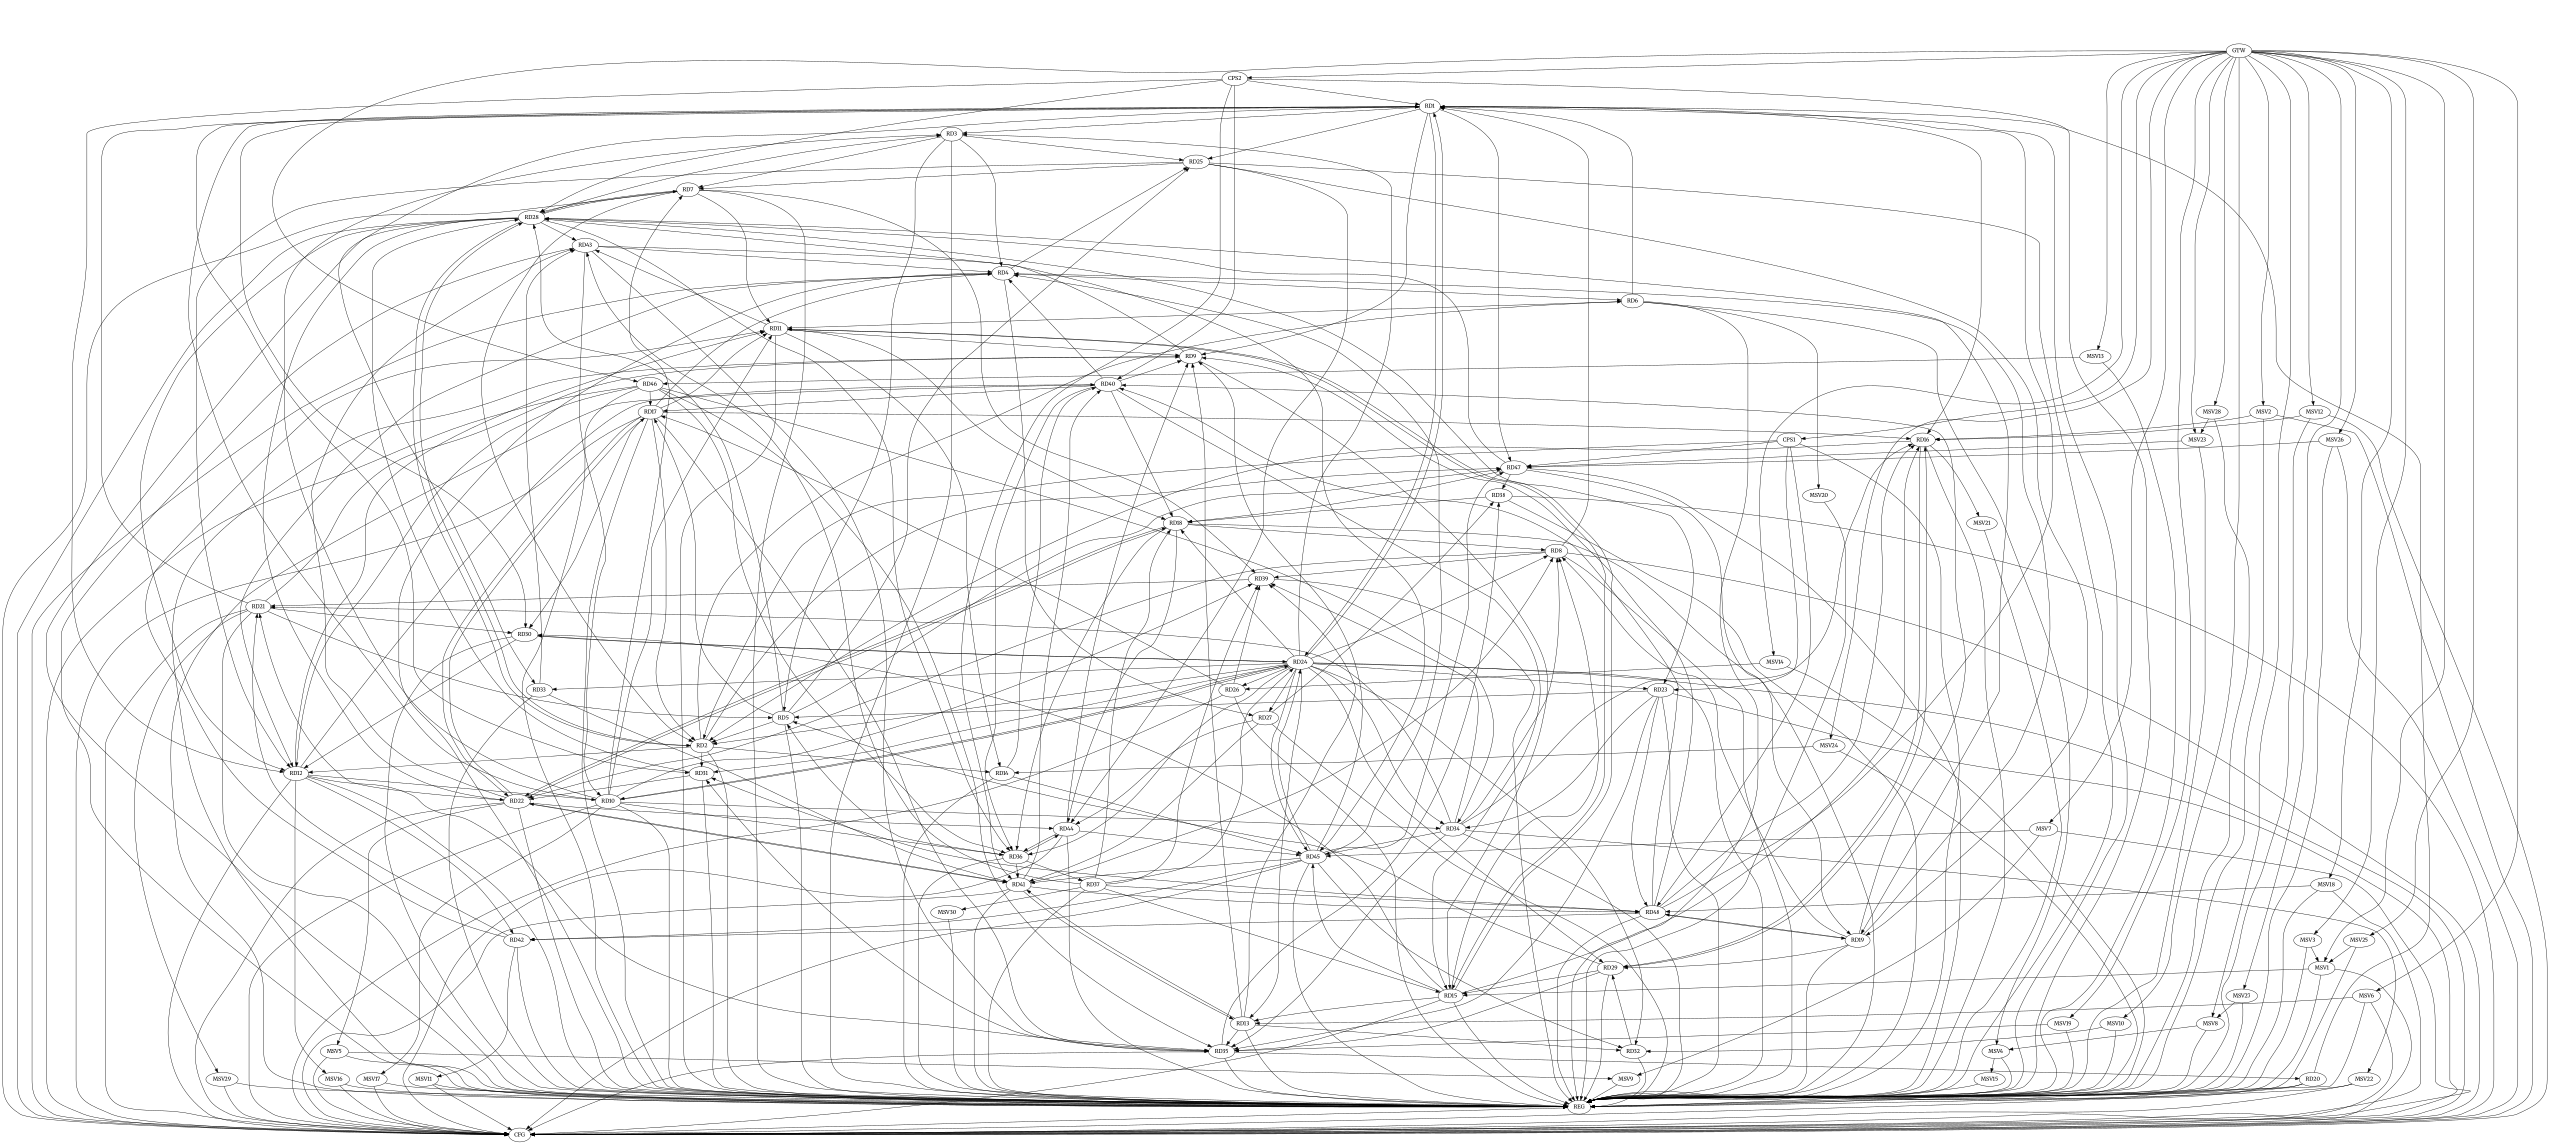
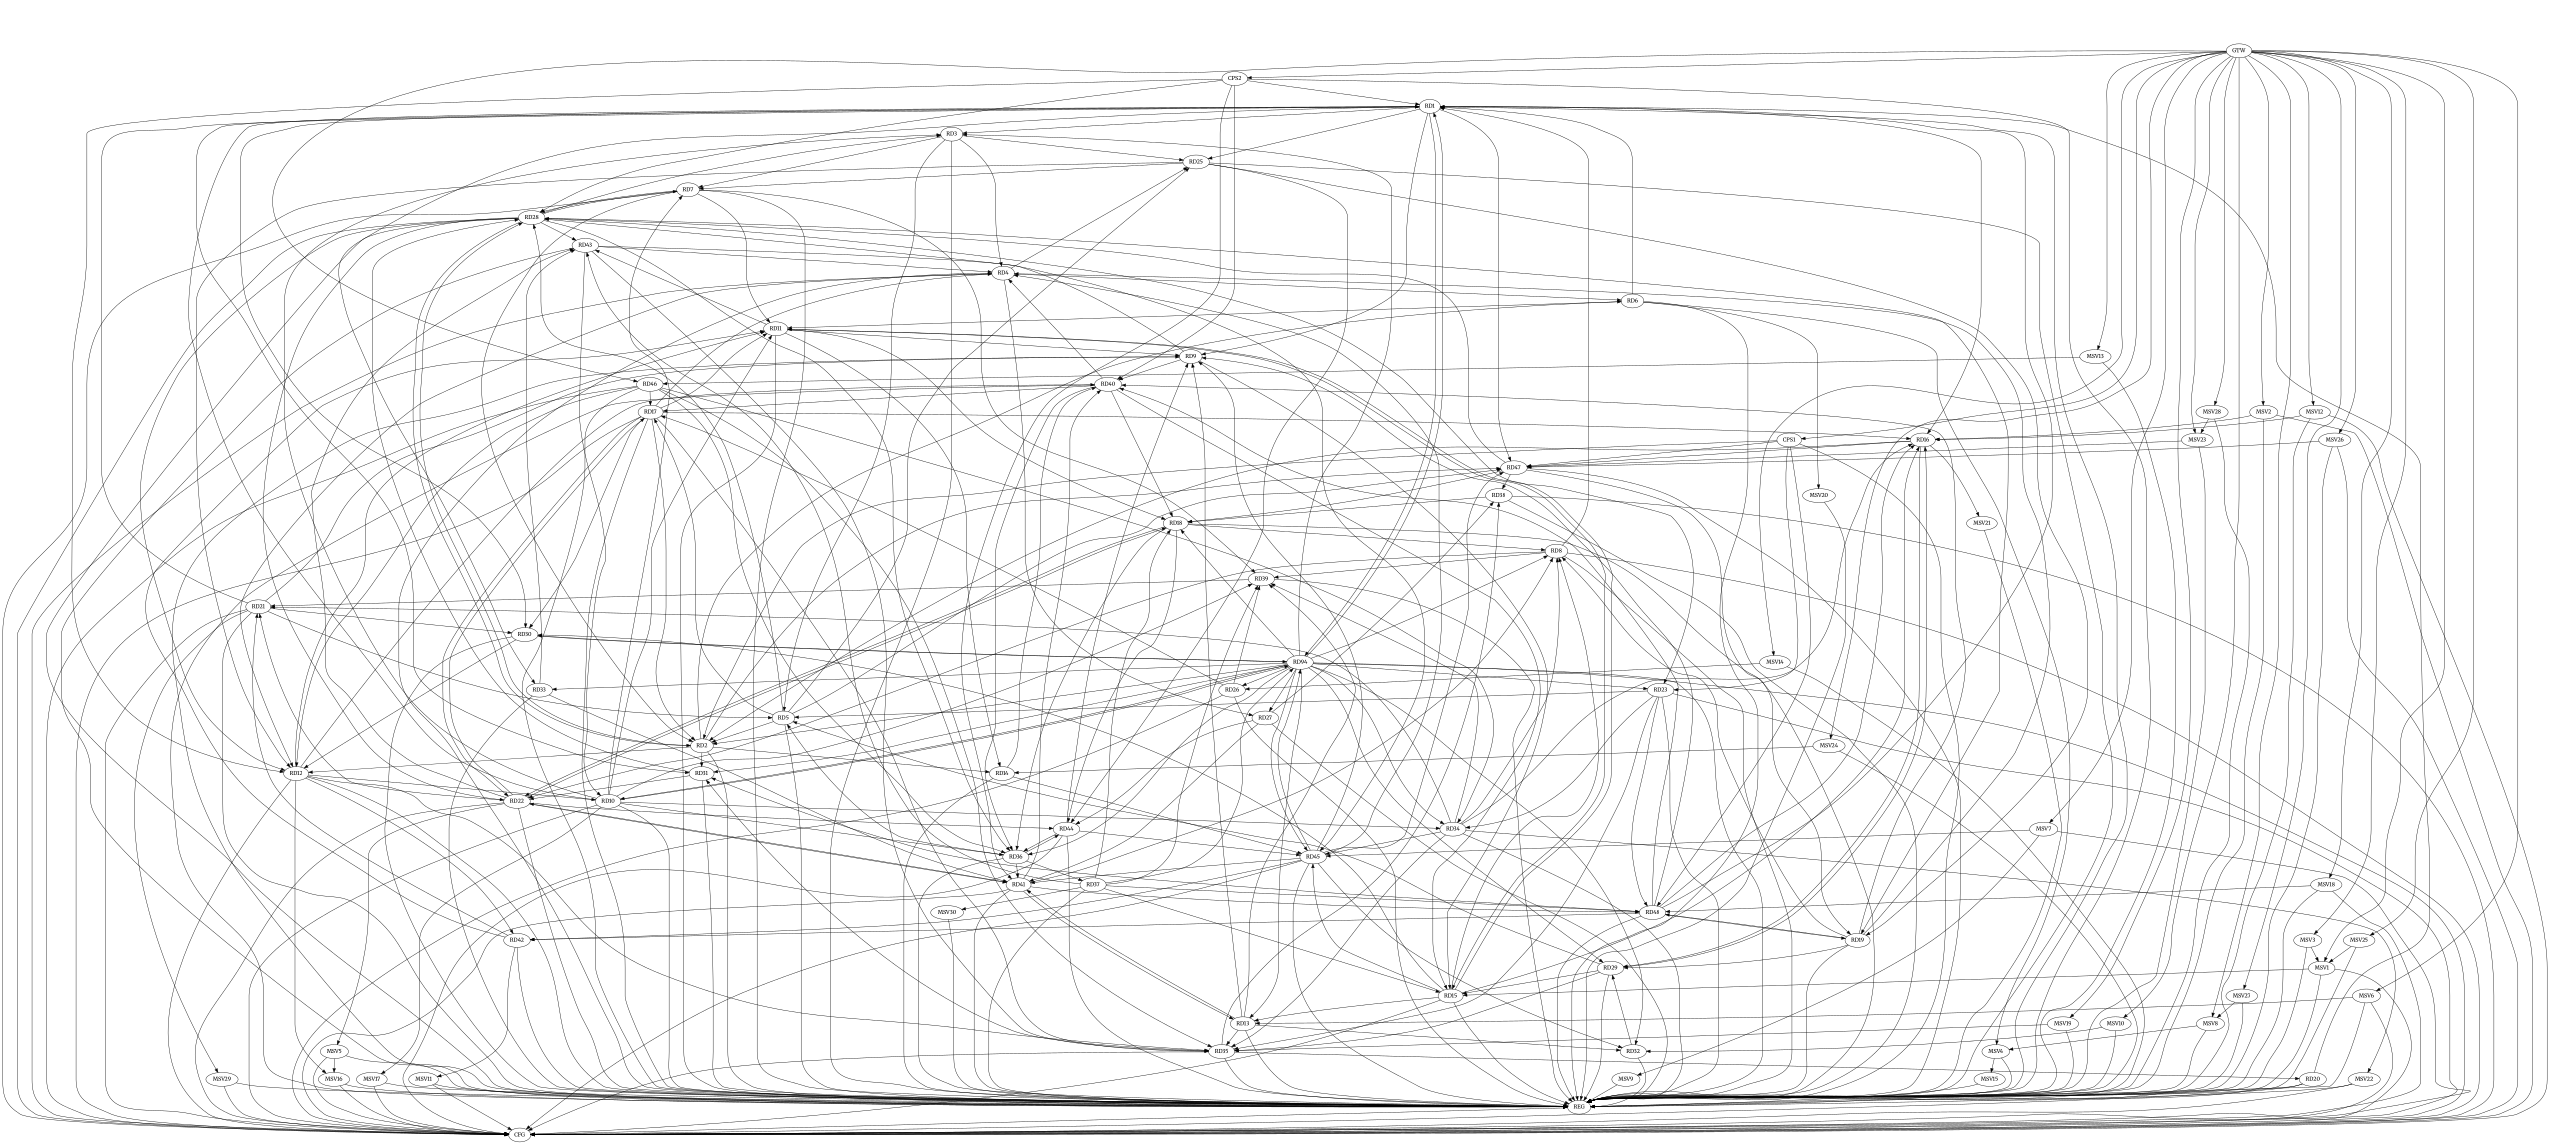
(1149, 372) -> (1151, 369)
(1300, 662) -> (1300, 662)
(1991, 933) -> (1721, 454)
(978, 1065) -> (334, 1064)
